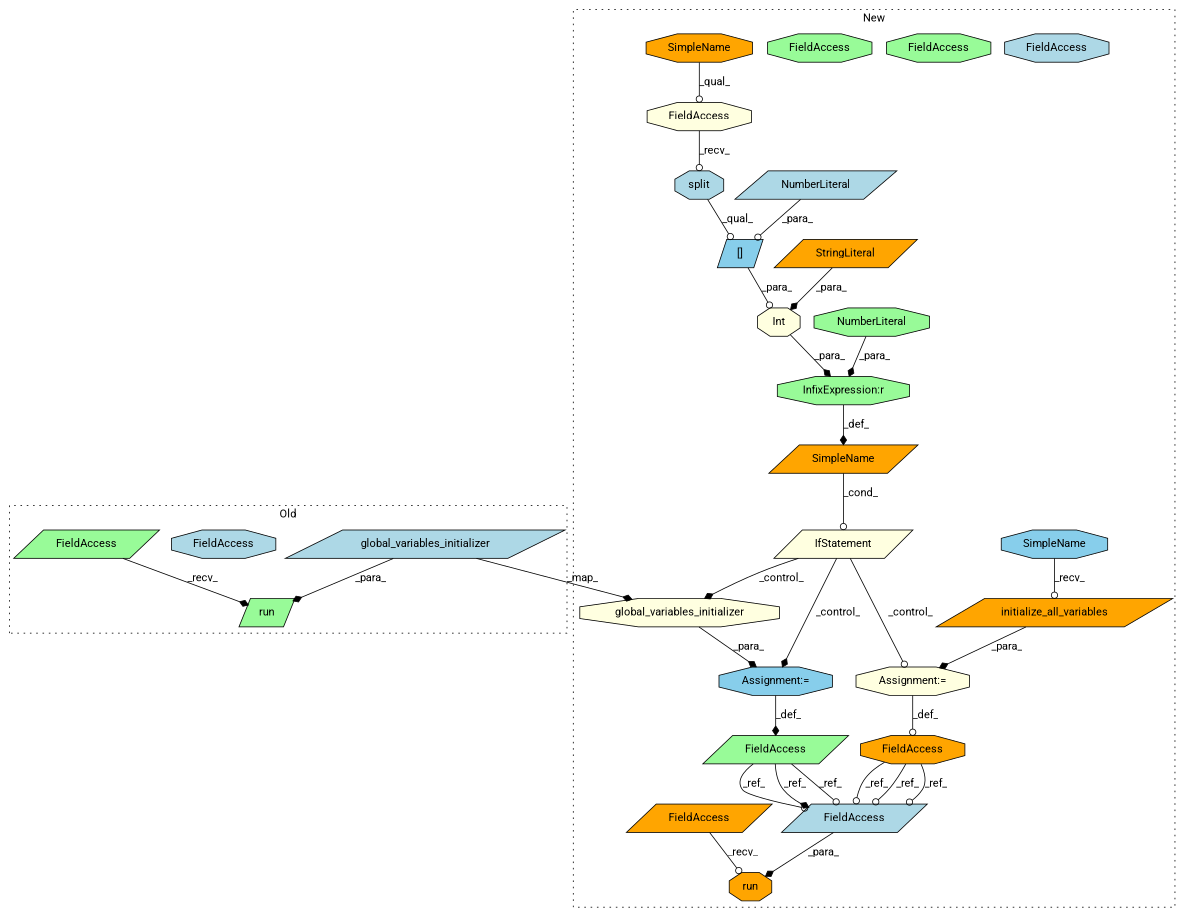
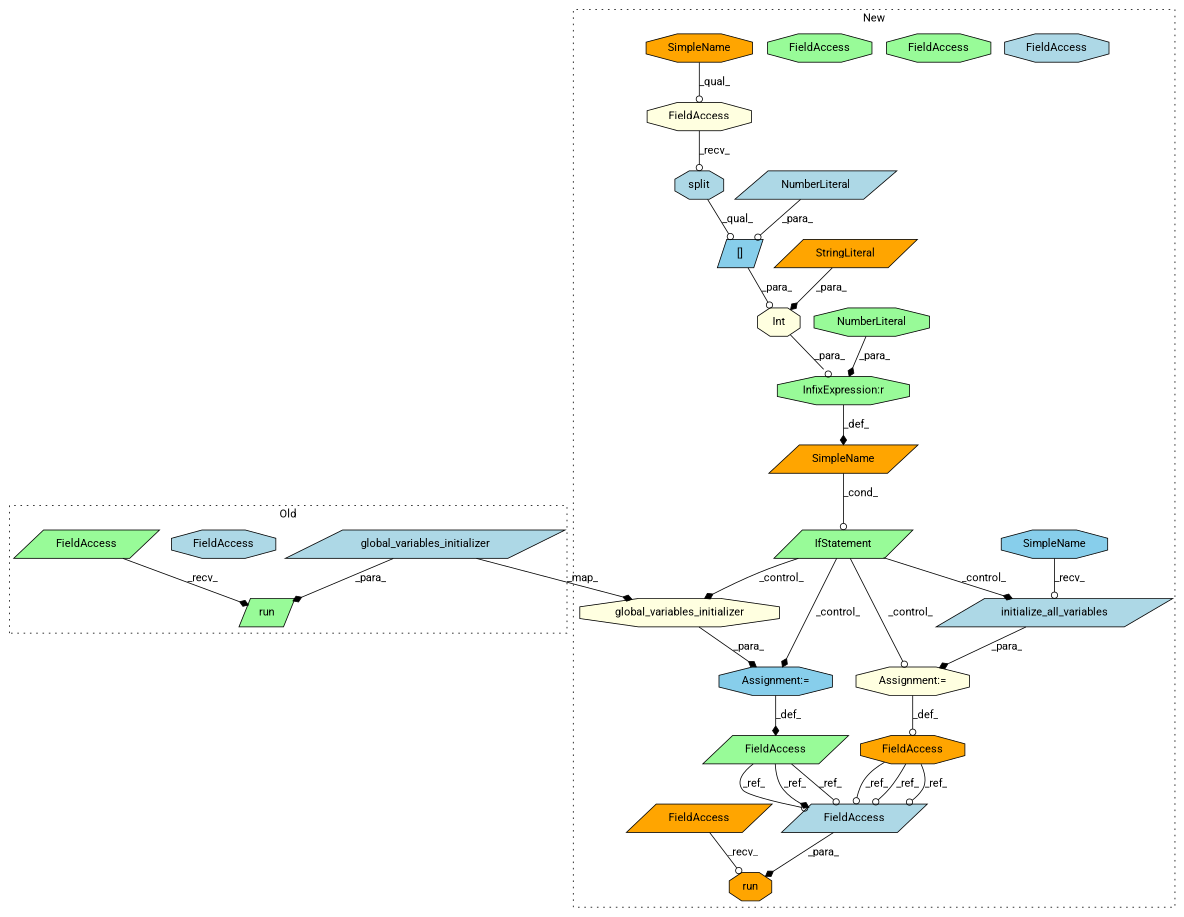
(807, 352) -> (807, 352)
(843, 544) -> (843, 544)
none -> (943, 577)
(1054, 613) -> (1054, 613)
